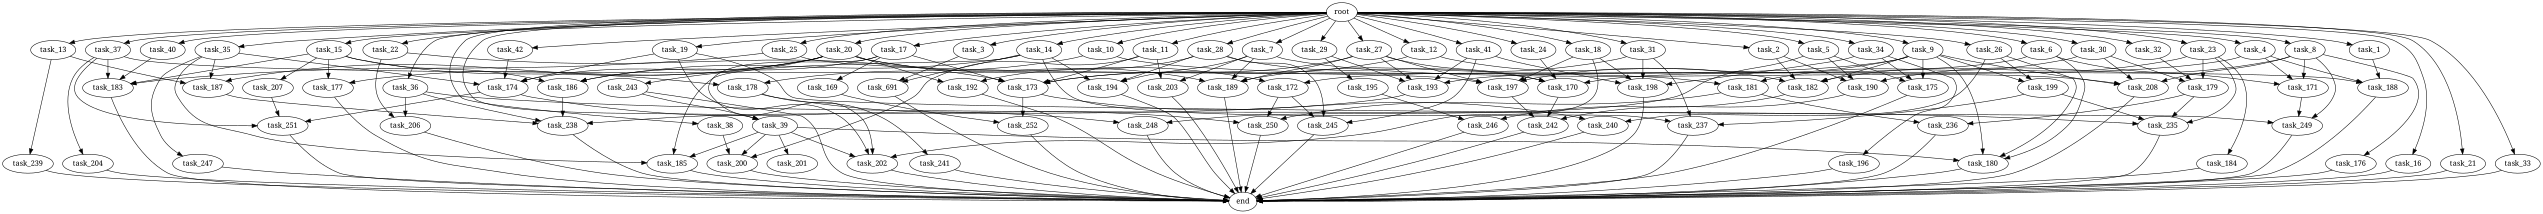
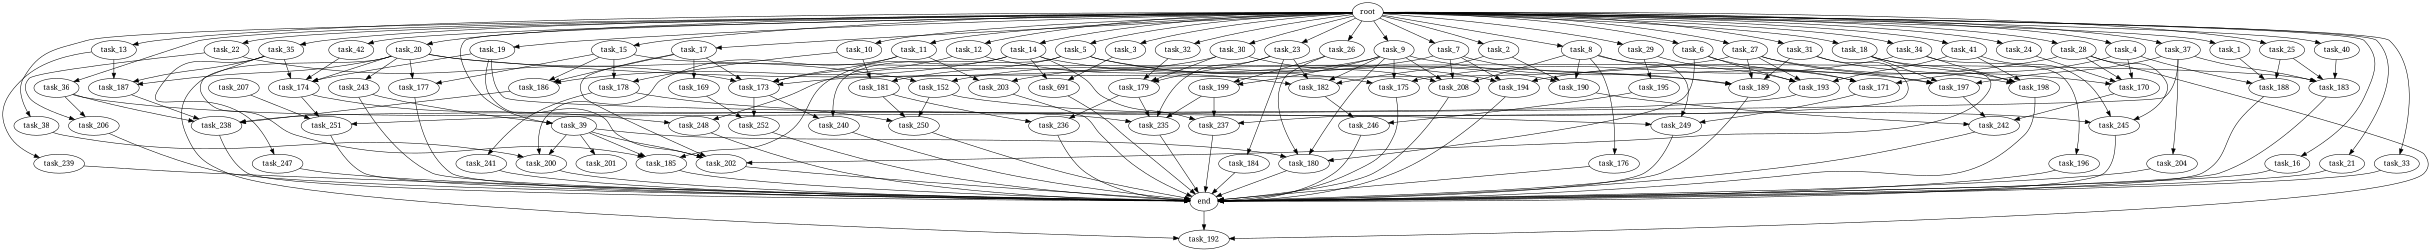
(305, 65) -> none
(1283, 88) -> (934, 88)
(1818, 116) -> (933, 61)
(1109, 147) -> (1204, 218)
